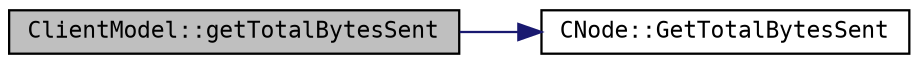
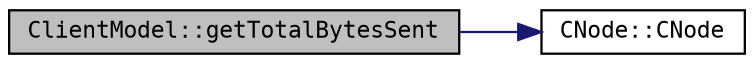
(725, 32) -> (643, 32)
